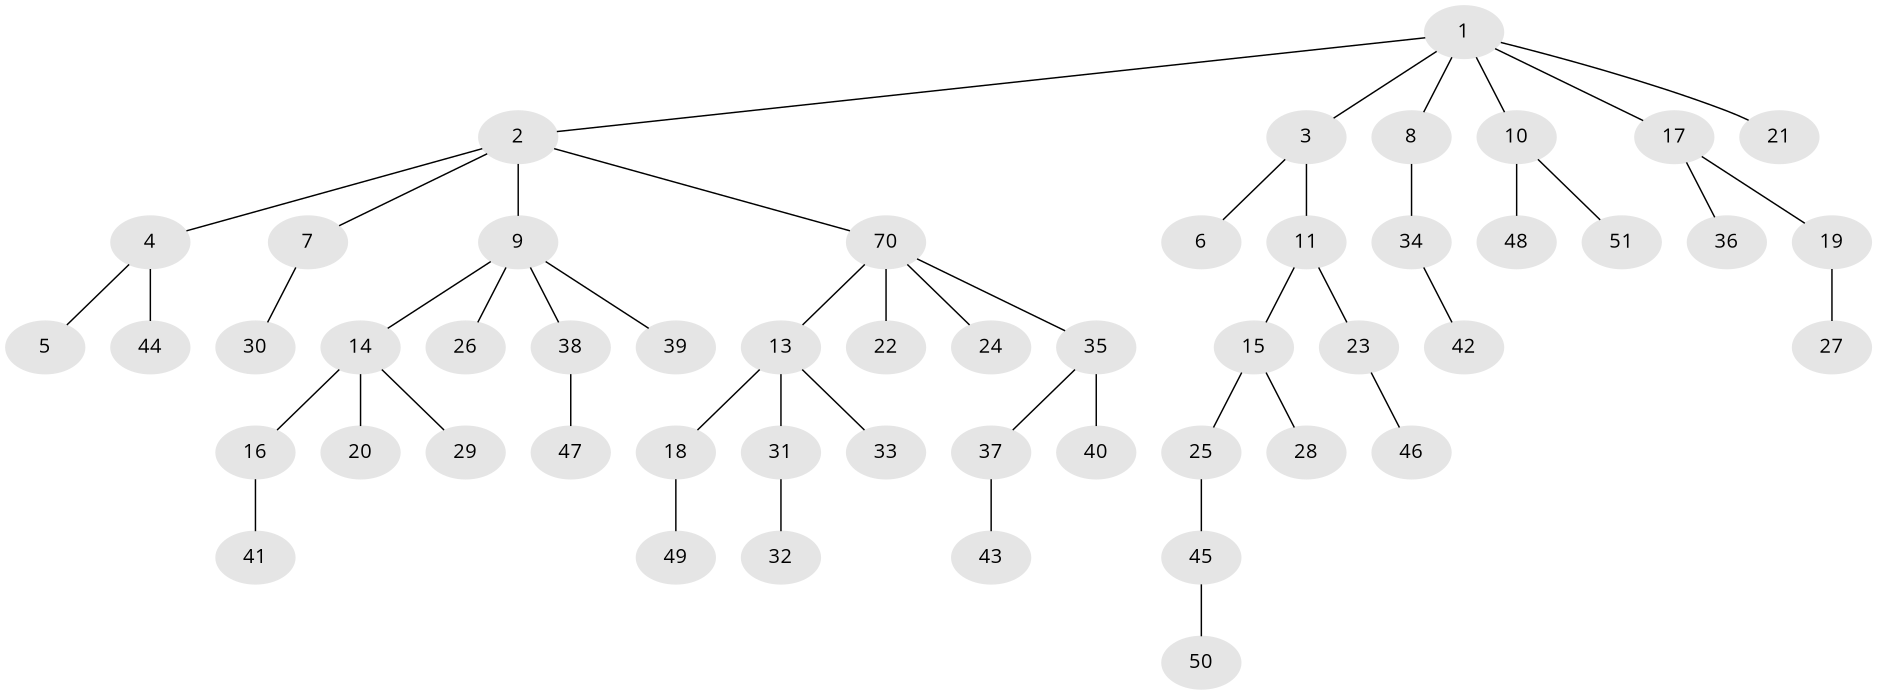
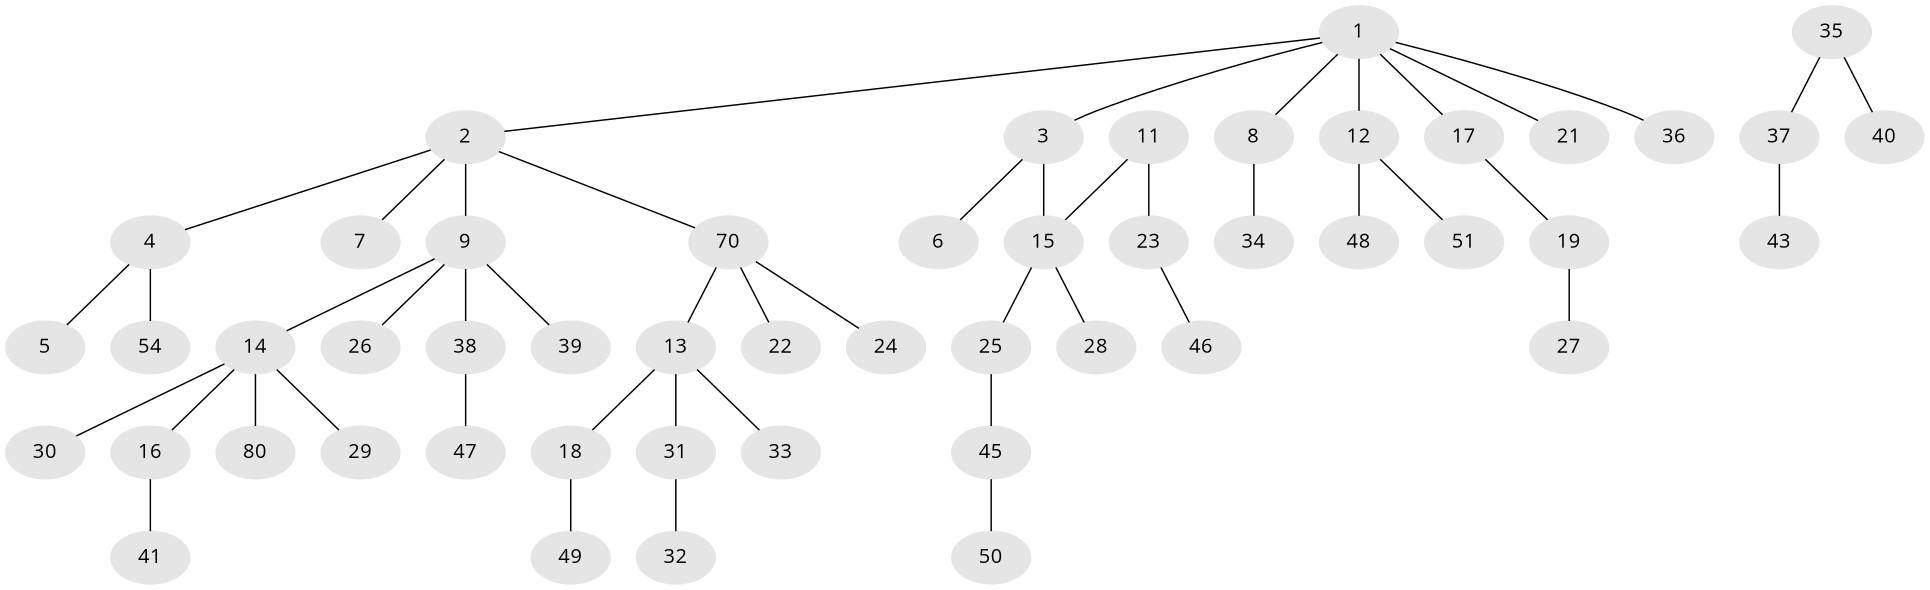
(1517, 137) -> (1359, 137)
(1306, 190) -> (1044, 190)
(1701, 190) -> (1521, 77)
(282, 295) -> (150, 400)
(991, 295) -> none
(150, 347) -> (150, 347)
(1464, 347) -> none
(361, 453) -> (255, 453)
